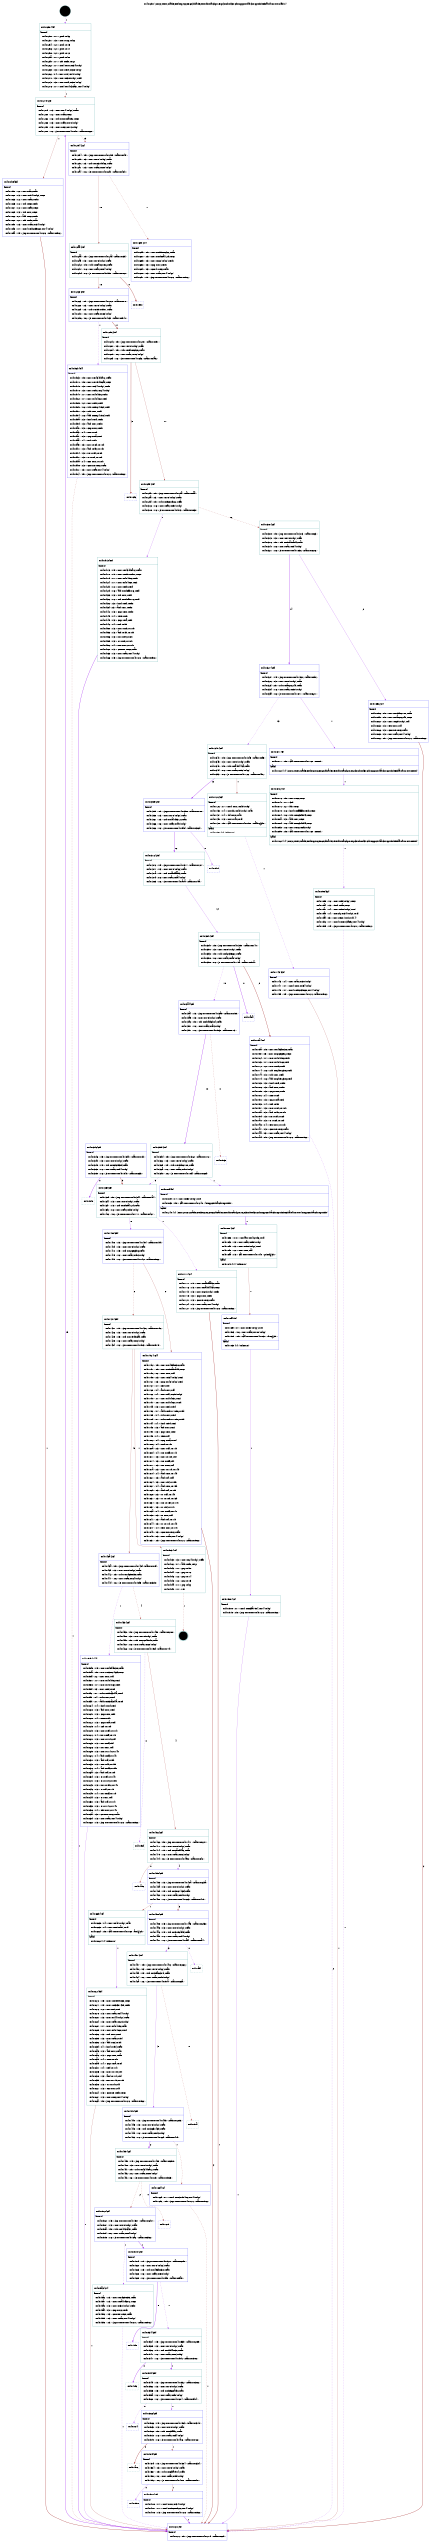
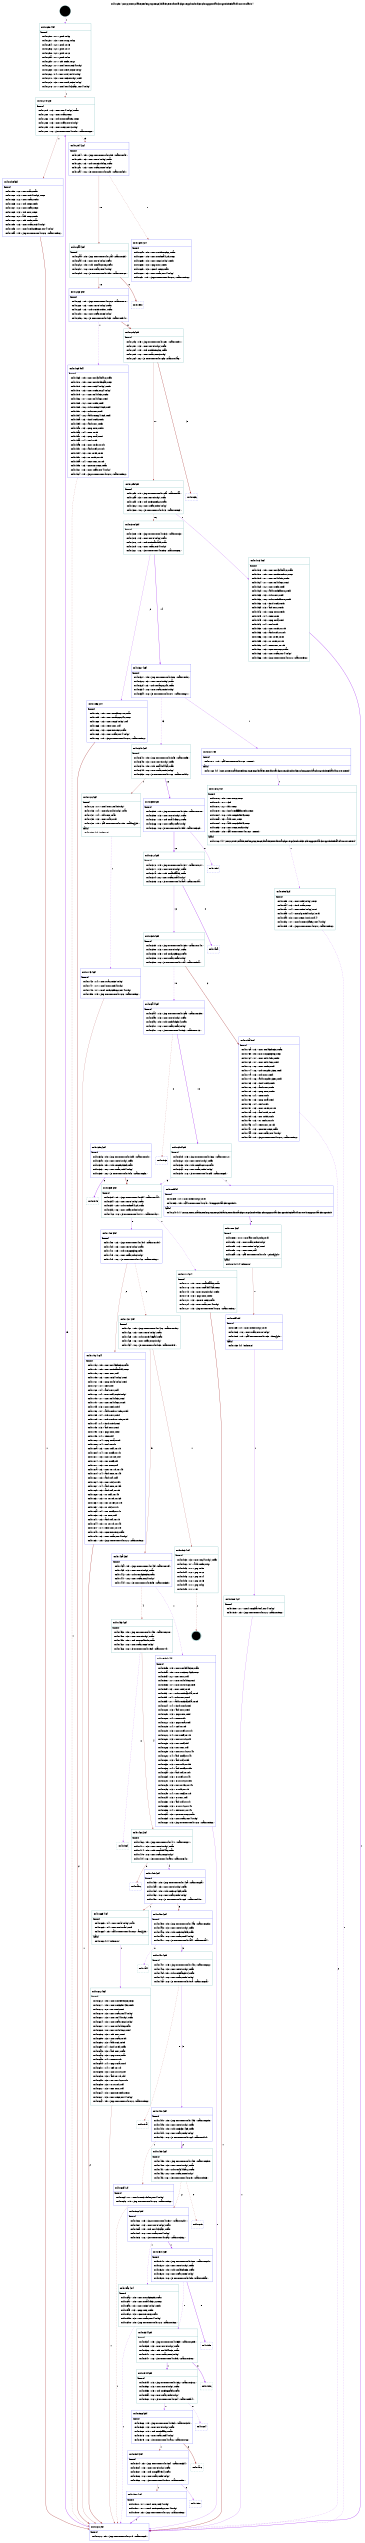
(240, 989) -> (197, 915)
